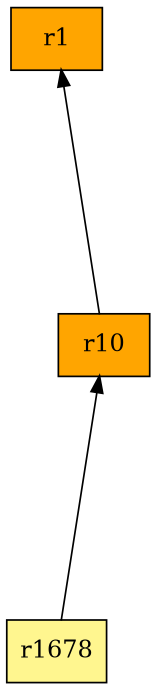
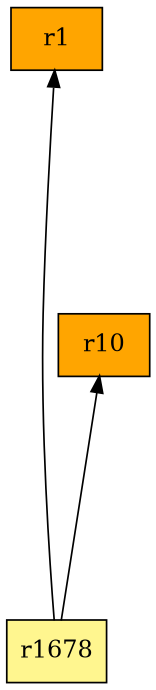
(82, 201) -> (43, 354)
